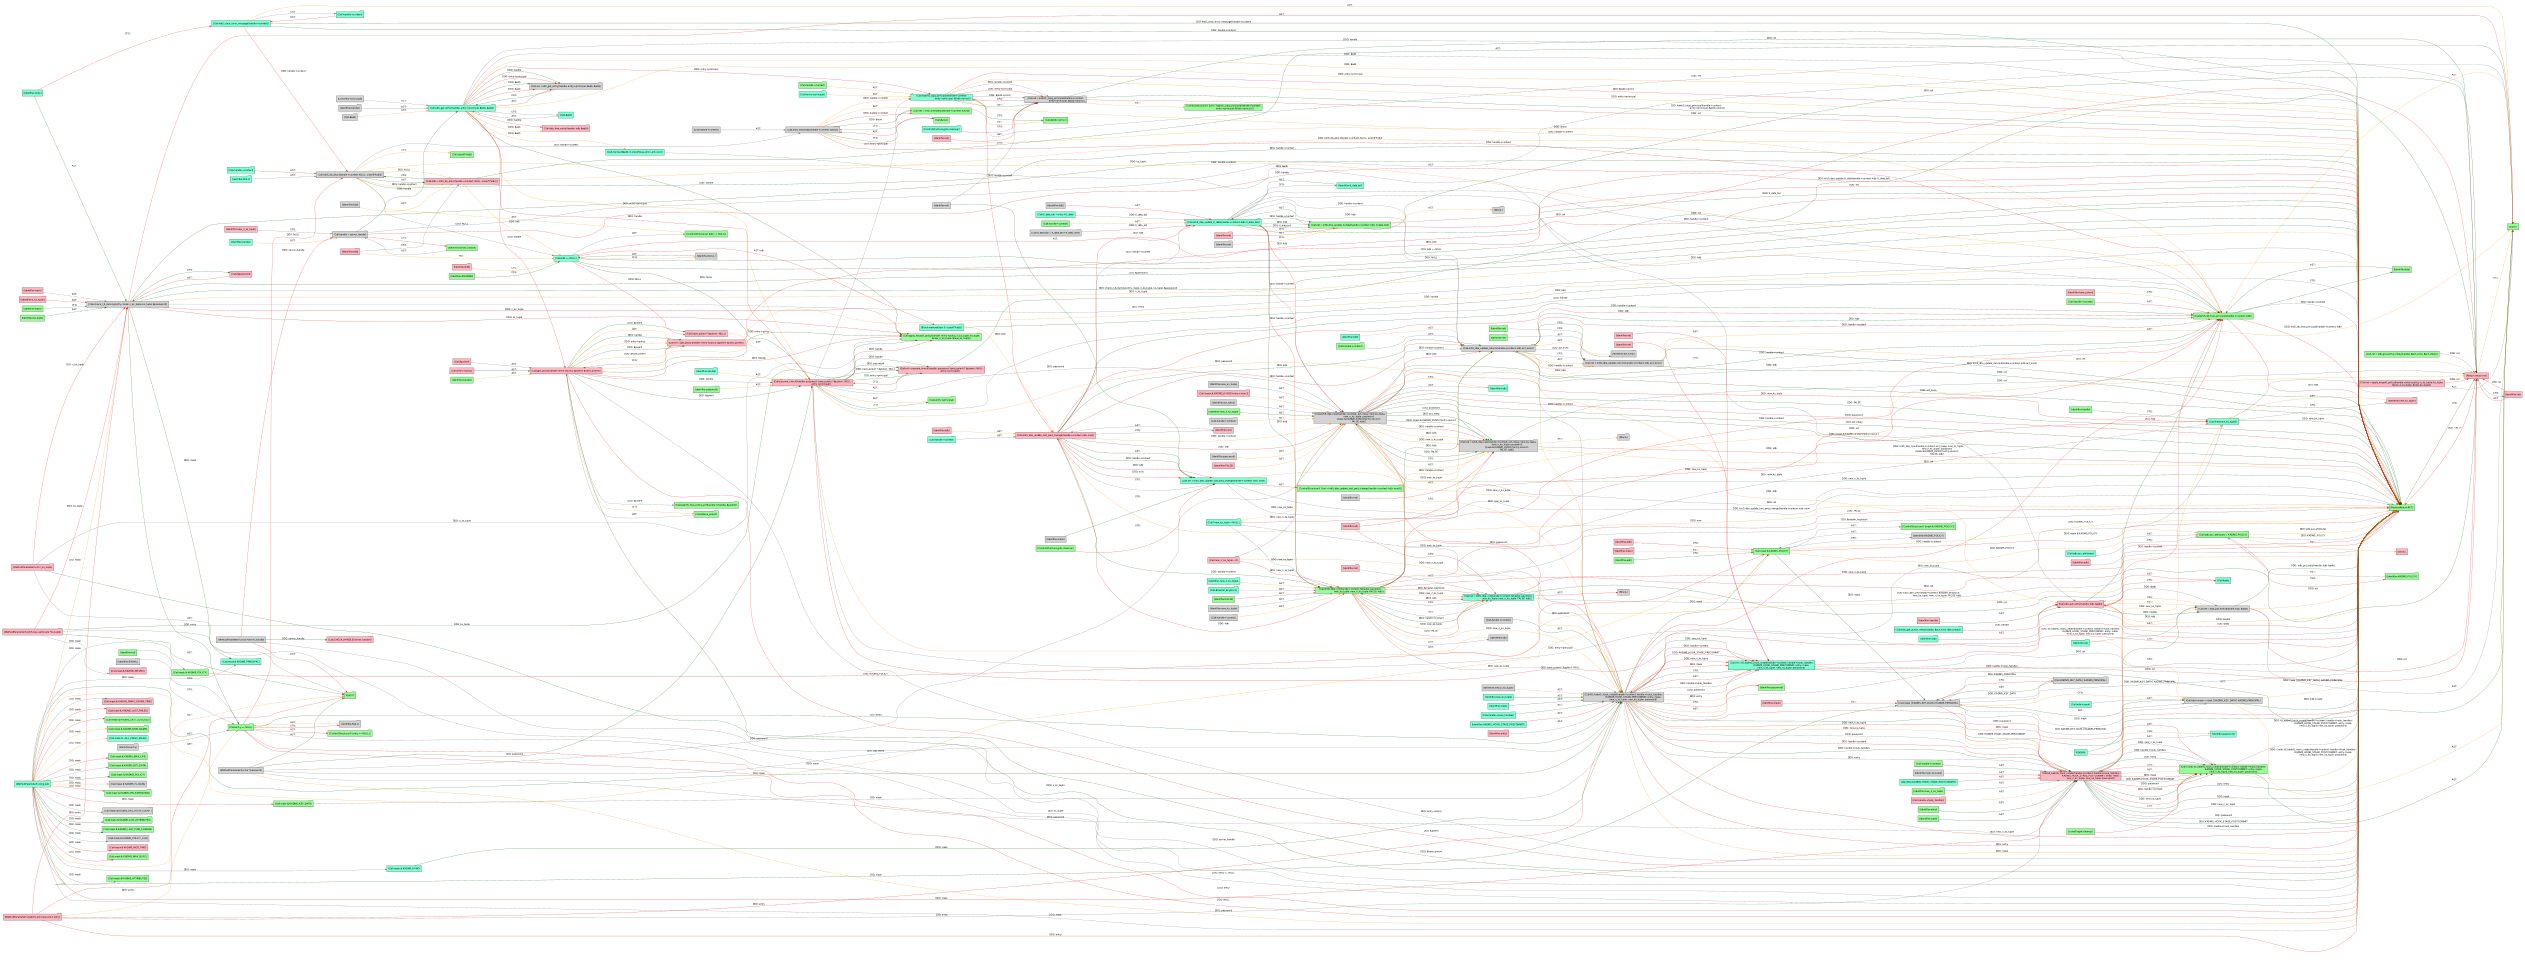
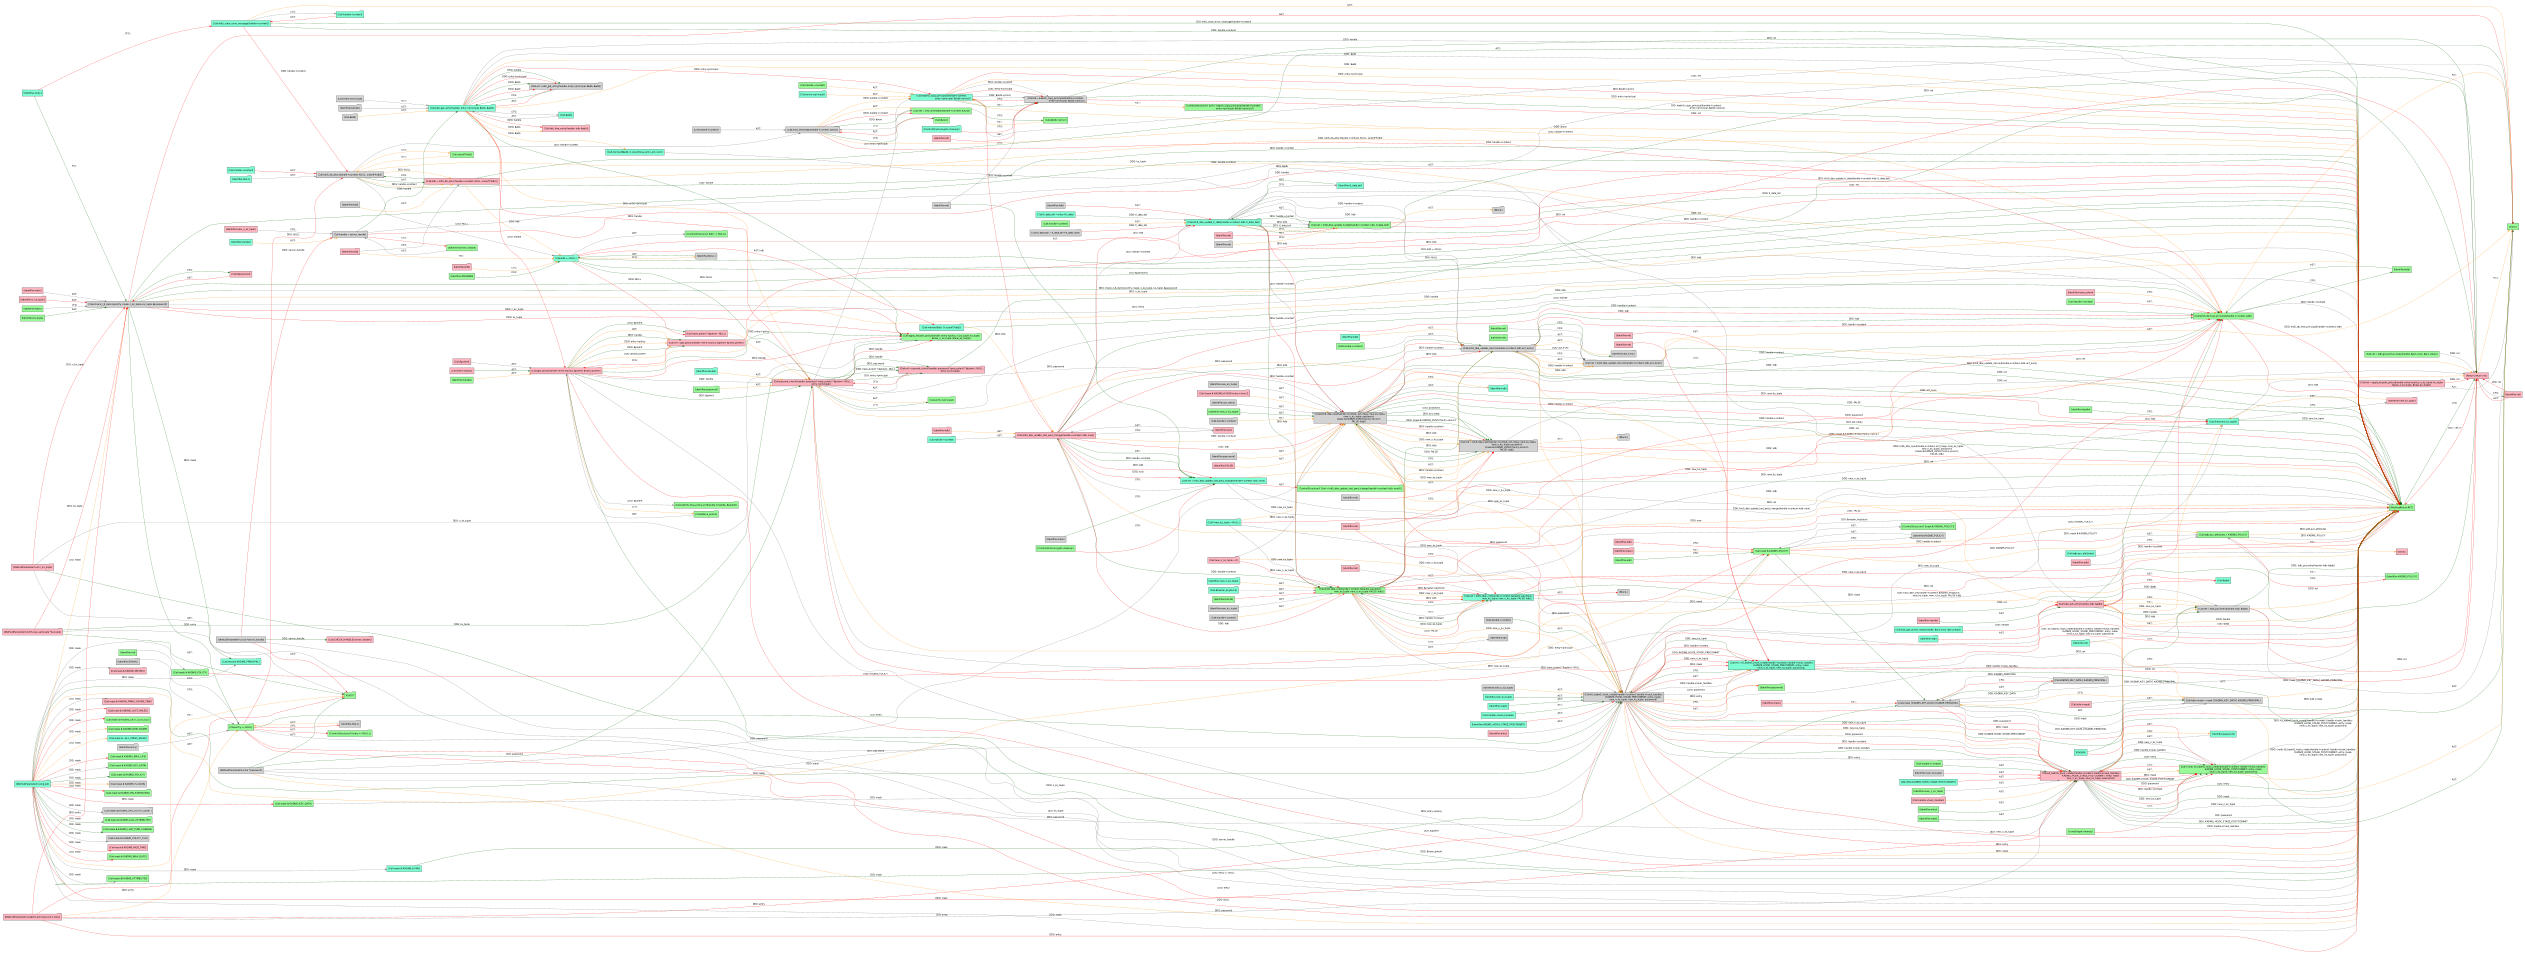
(514, 219) -> (404, 160)
(942, 328) -> (942, 328)
(84, 646) -> (56, 691)
(2081, 705) -> (2081, 705)
